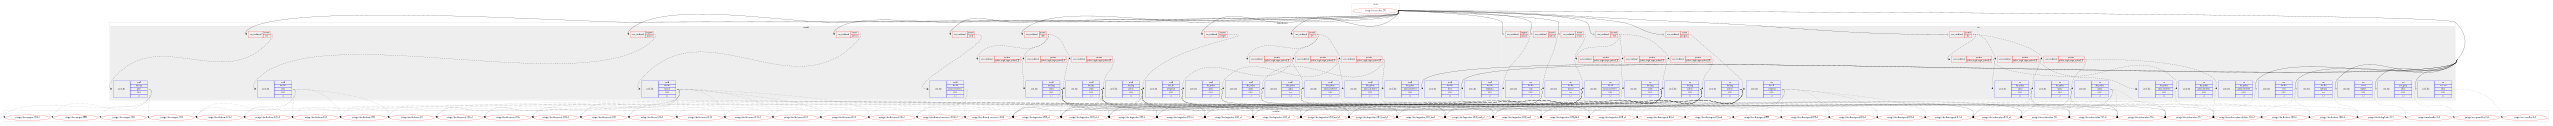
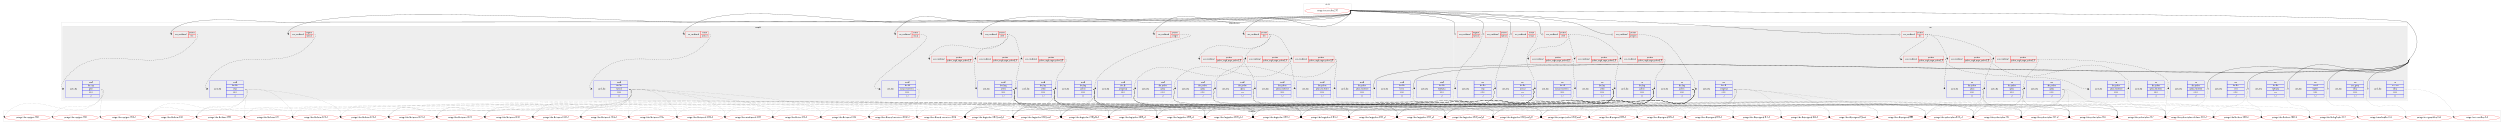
(76, 118) -> none
(604, 118) -> (748, 118)
(1420, 118) -> (1564, 118)
